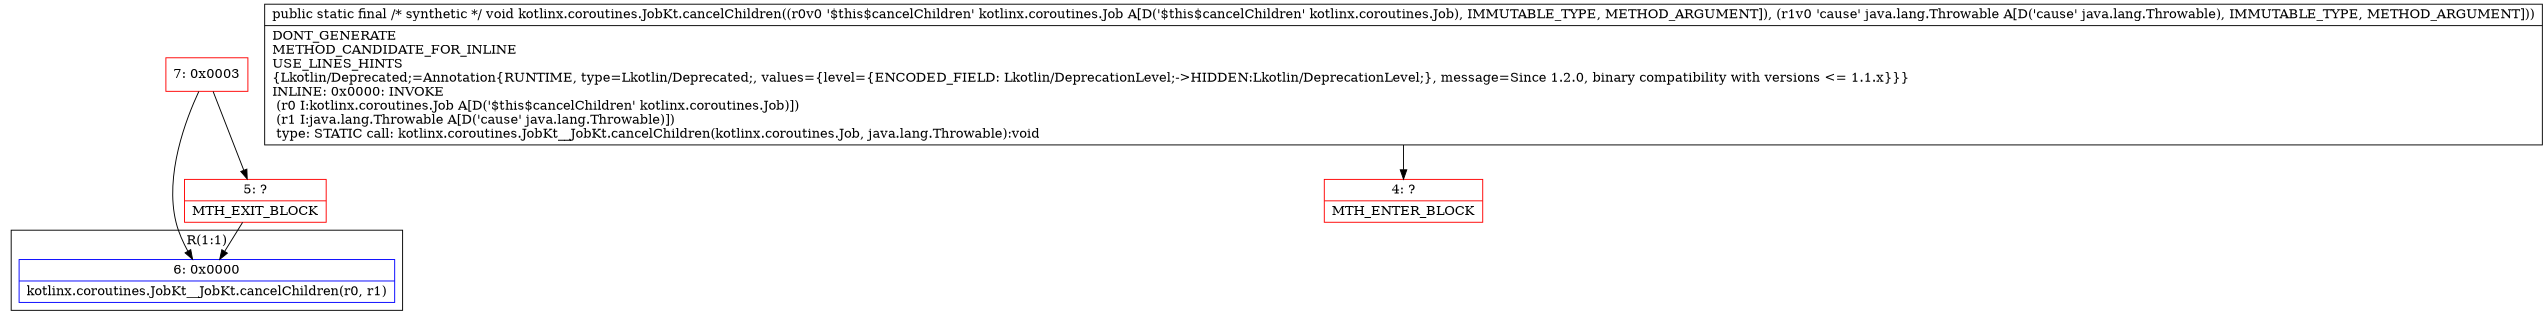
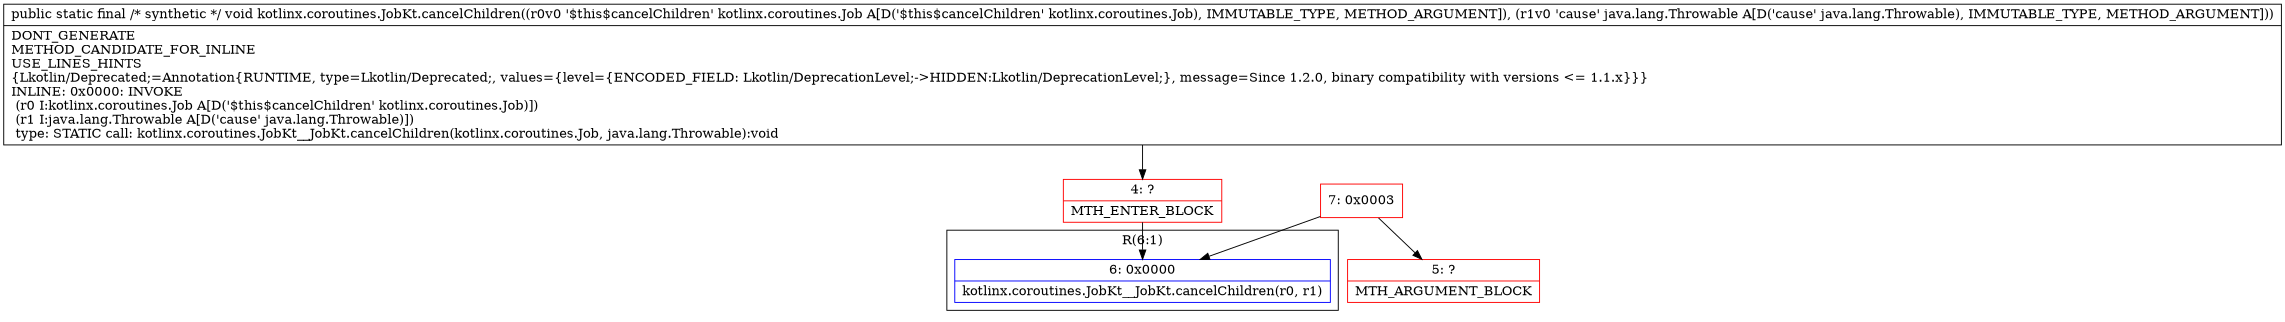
(255, 211) -> (1444, 291)
(234, 237) -> (1143, 236)
(207, 241) -> (1143, 241)
